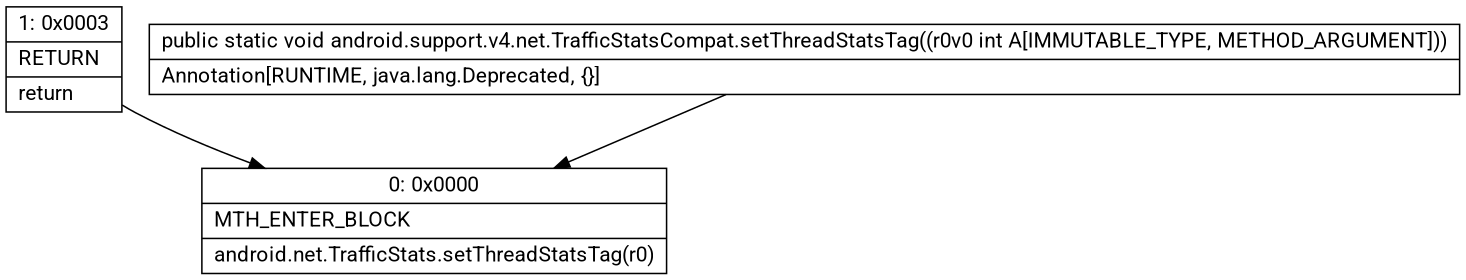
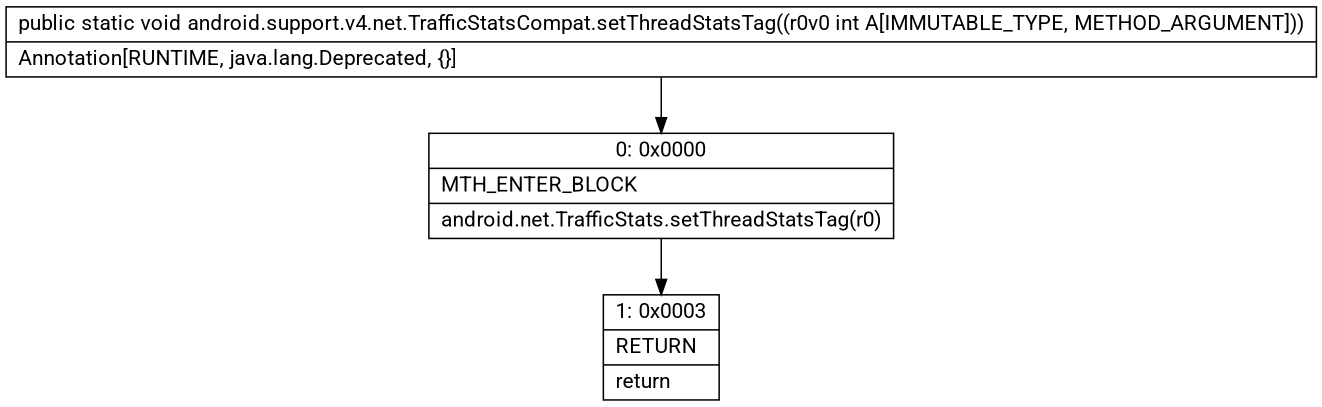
(185, 136) -> (661, 259)
